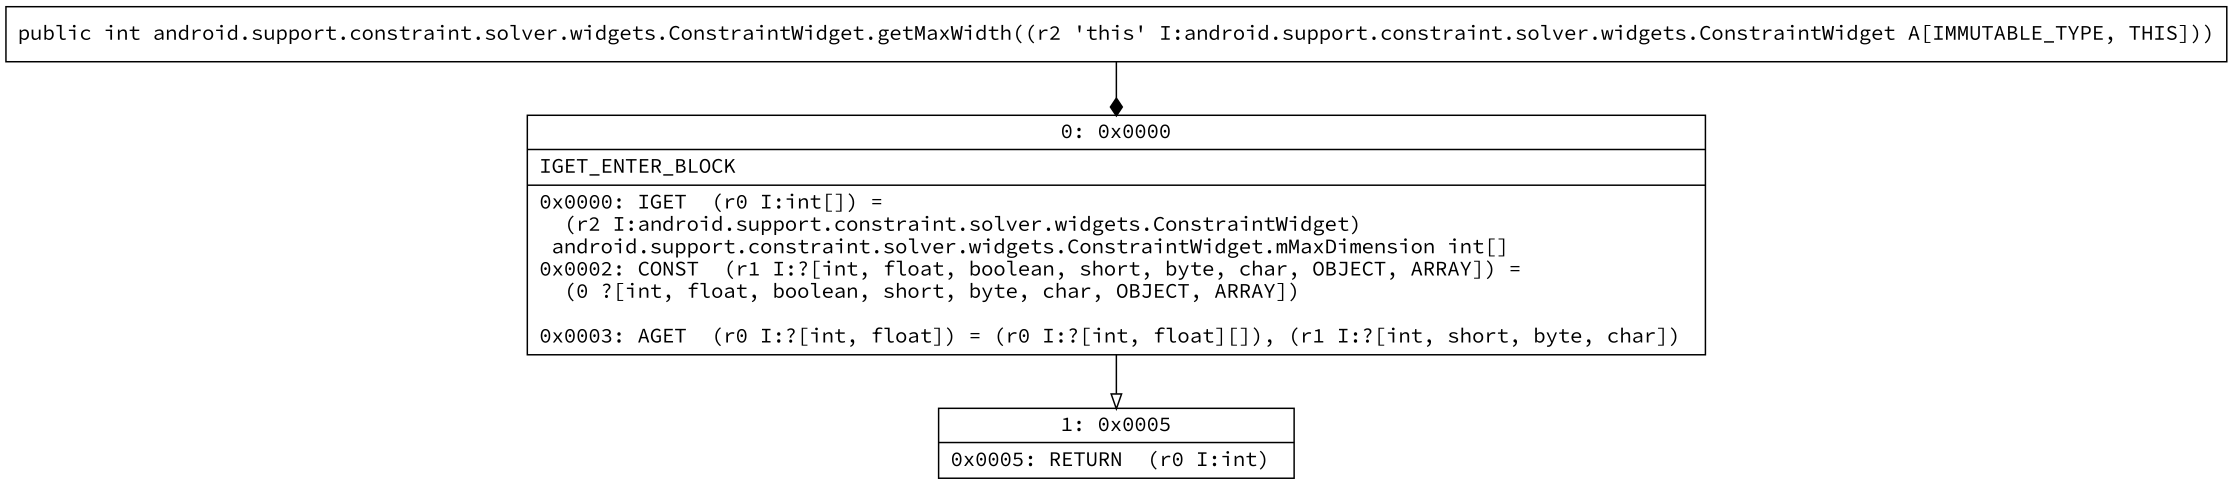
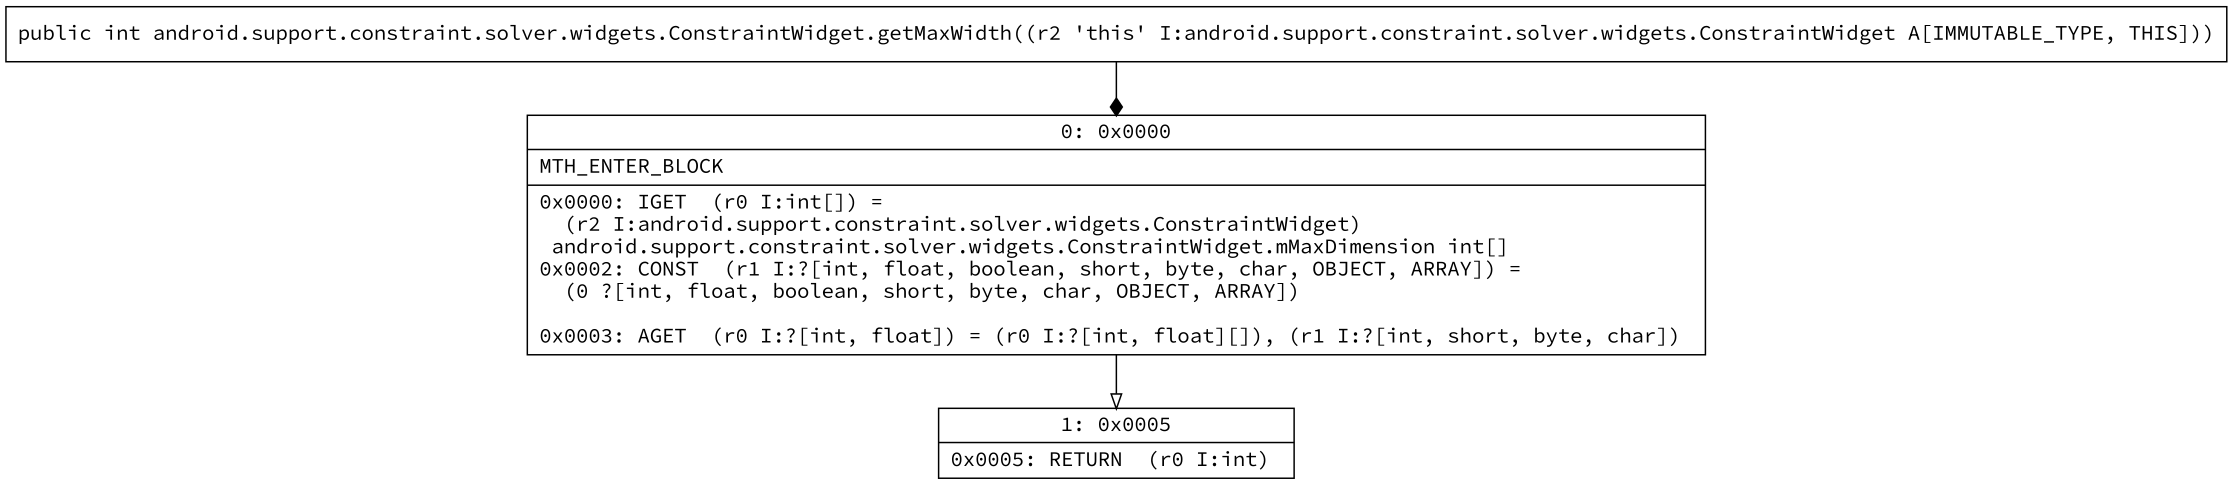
(638, 167) -> (631, 167)
